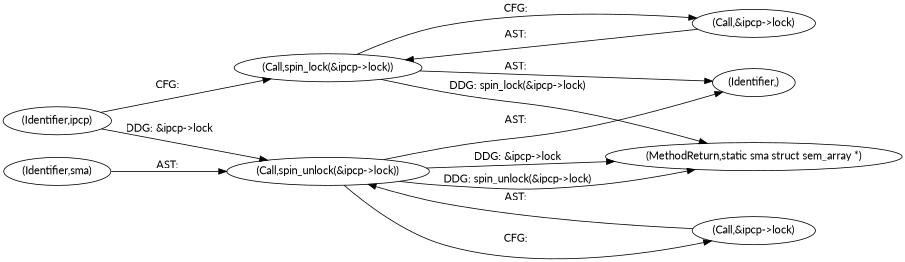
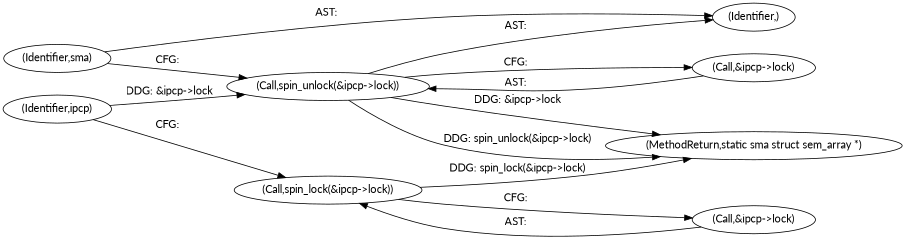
(562, 76) -> (404, 20)
(169, 166) -> (169, 60)
